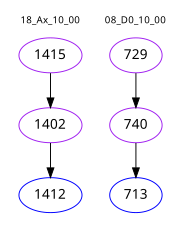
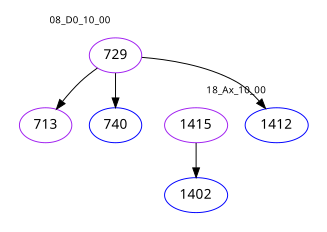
(50, 125) -> (196, 195)
(136, 125) -> (116, 125)
(50, 155) -> (205, 69)
(136, 155) -> (79, 83)
(136, 195) -> (46, 125)
